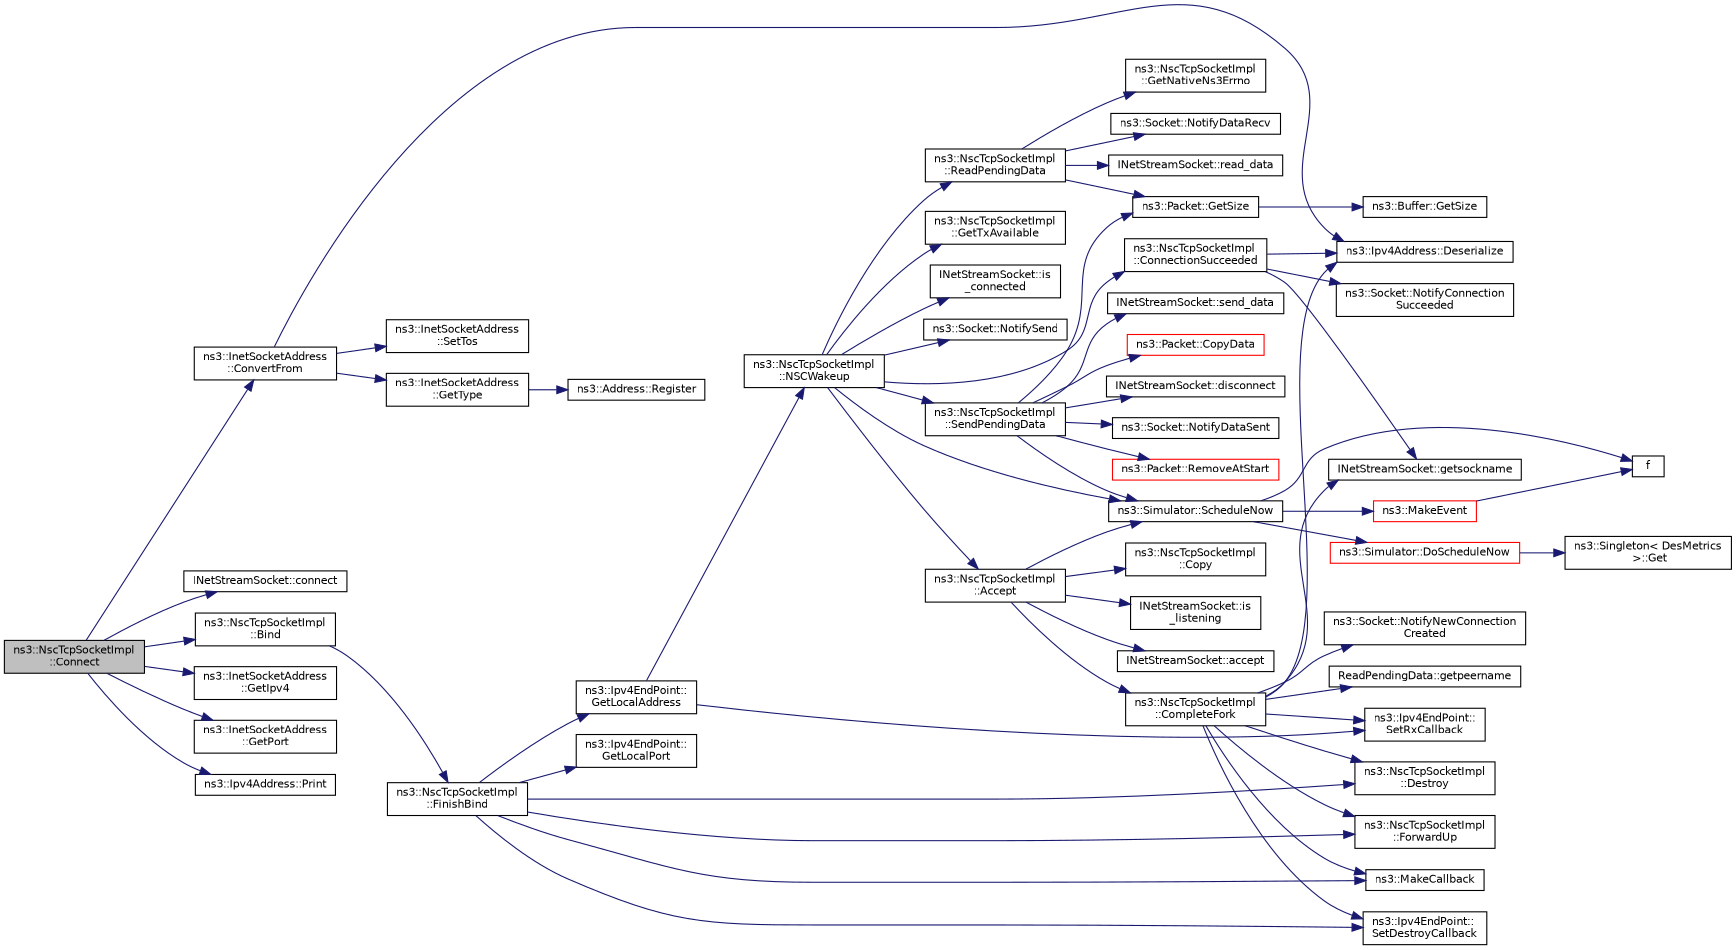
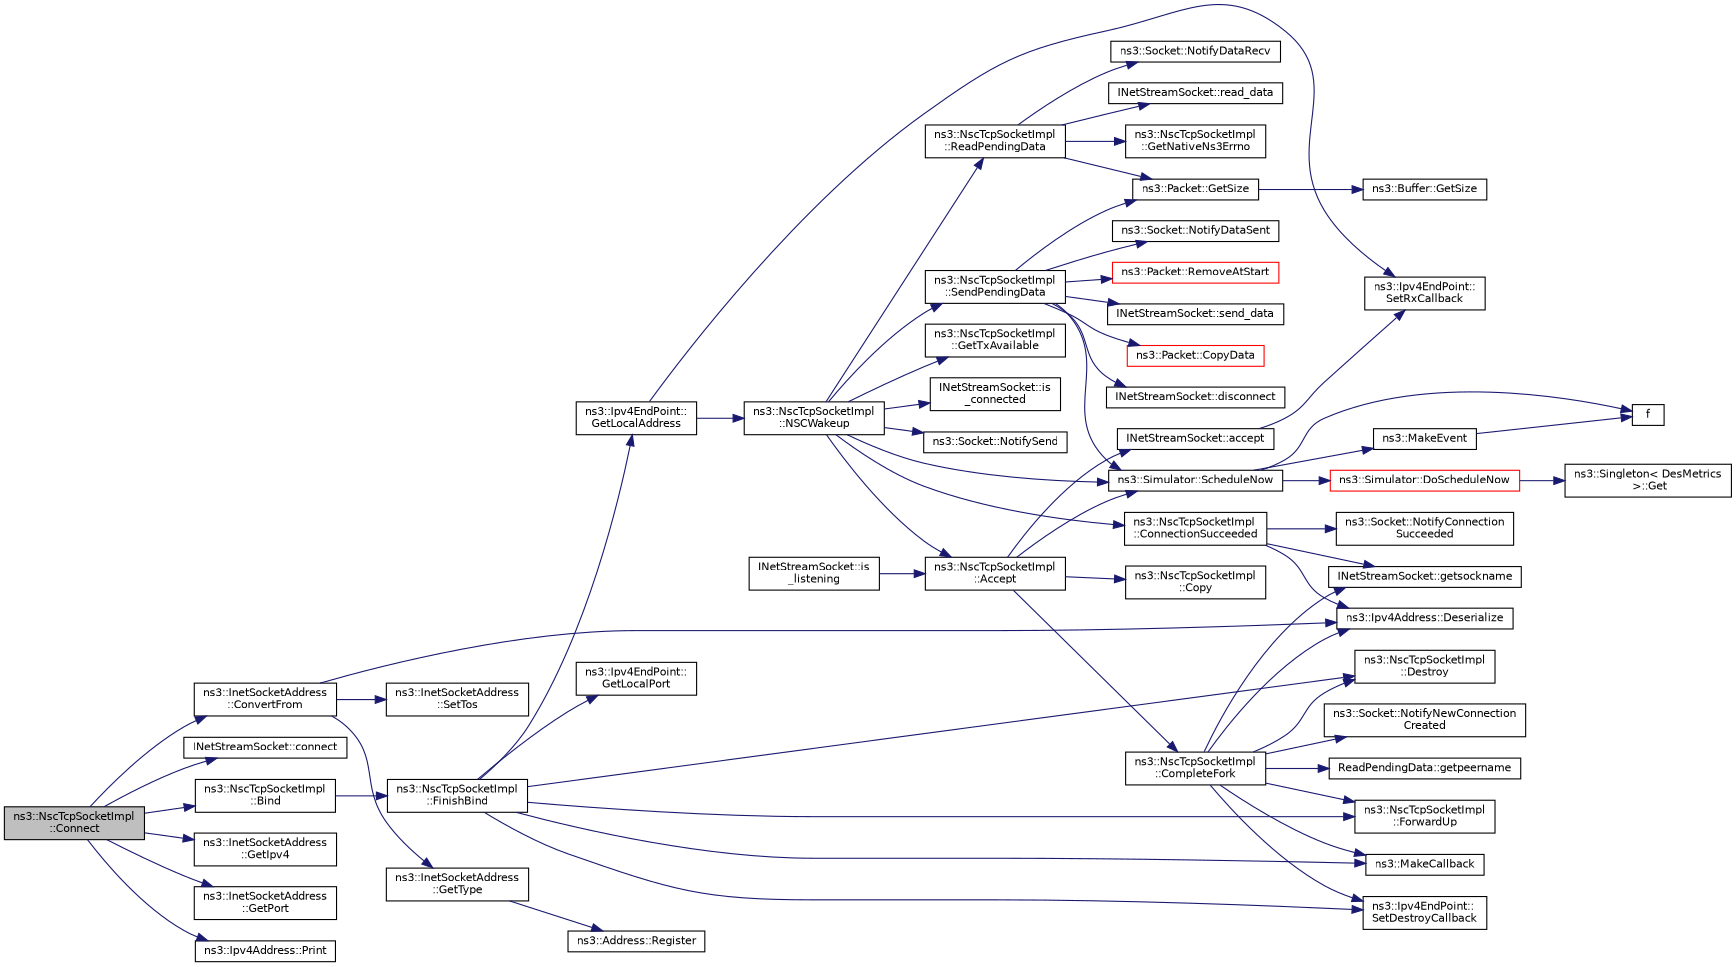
(1425, 511) -> (1425, 439)
(1093, 599) -> (897, 574)
(1310, 717) -> (1330, 377)
